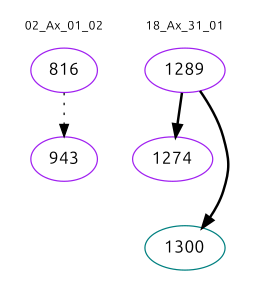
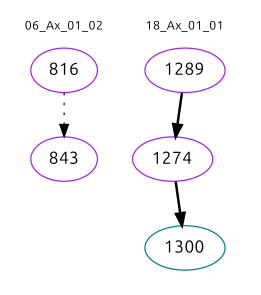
(64, 27) -> (64, 27)
(185, 27) -> (185, 27)
(227, 153) -> (178, 197)
(64, 159) -> (64, 159)
